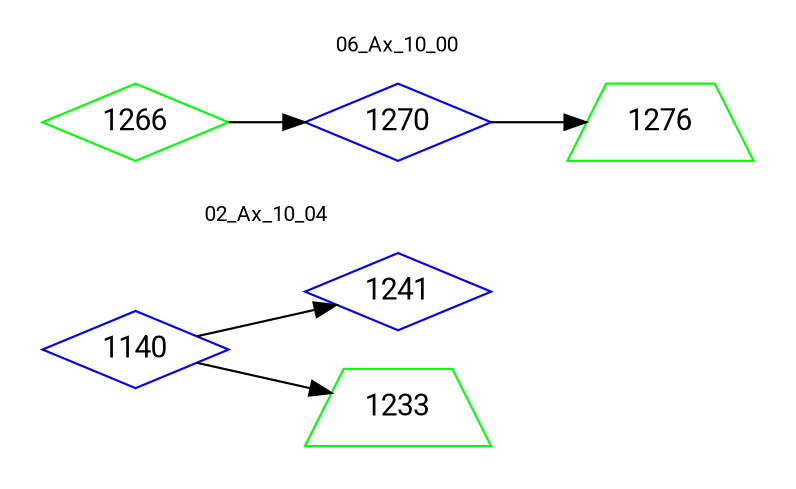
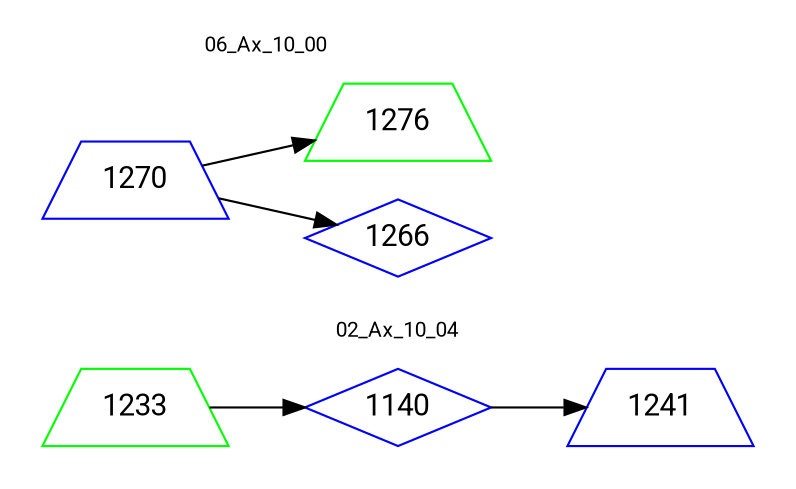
(136, 122) -> (398, 238)
(256, 122) -> (267, 209)
(398, 122) -> (136, 180)
(398, 292) -> (660, 407)
(254, 376) -> (246, 407)
